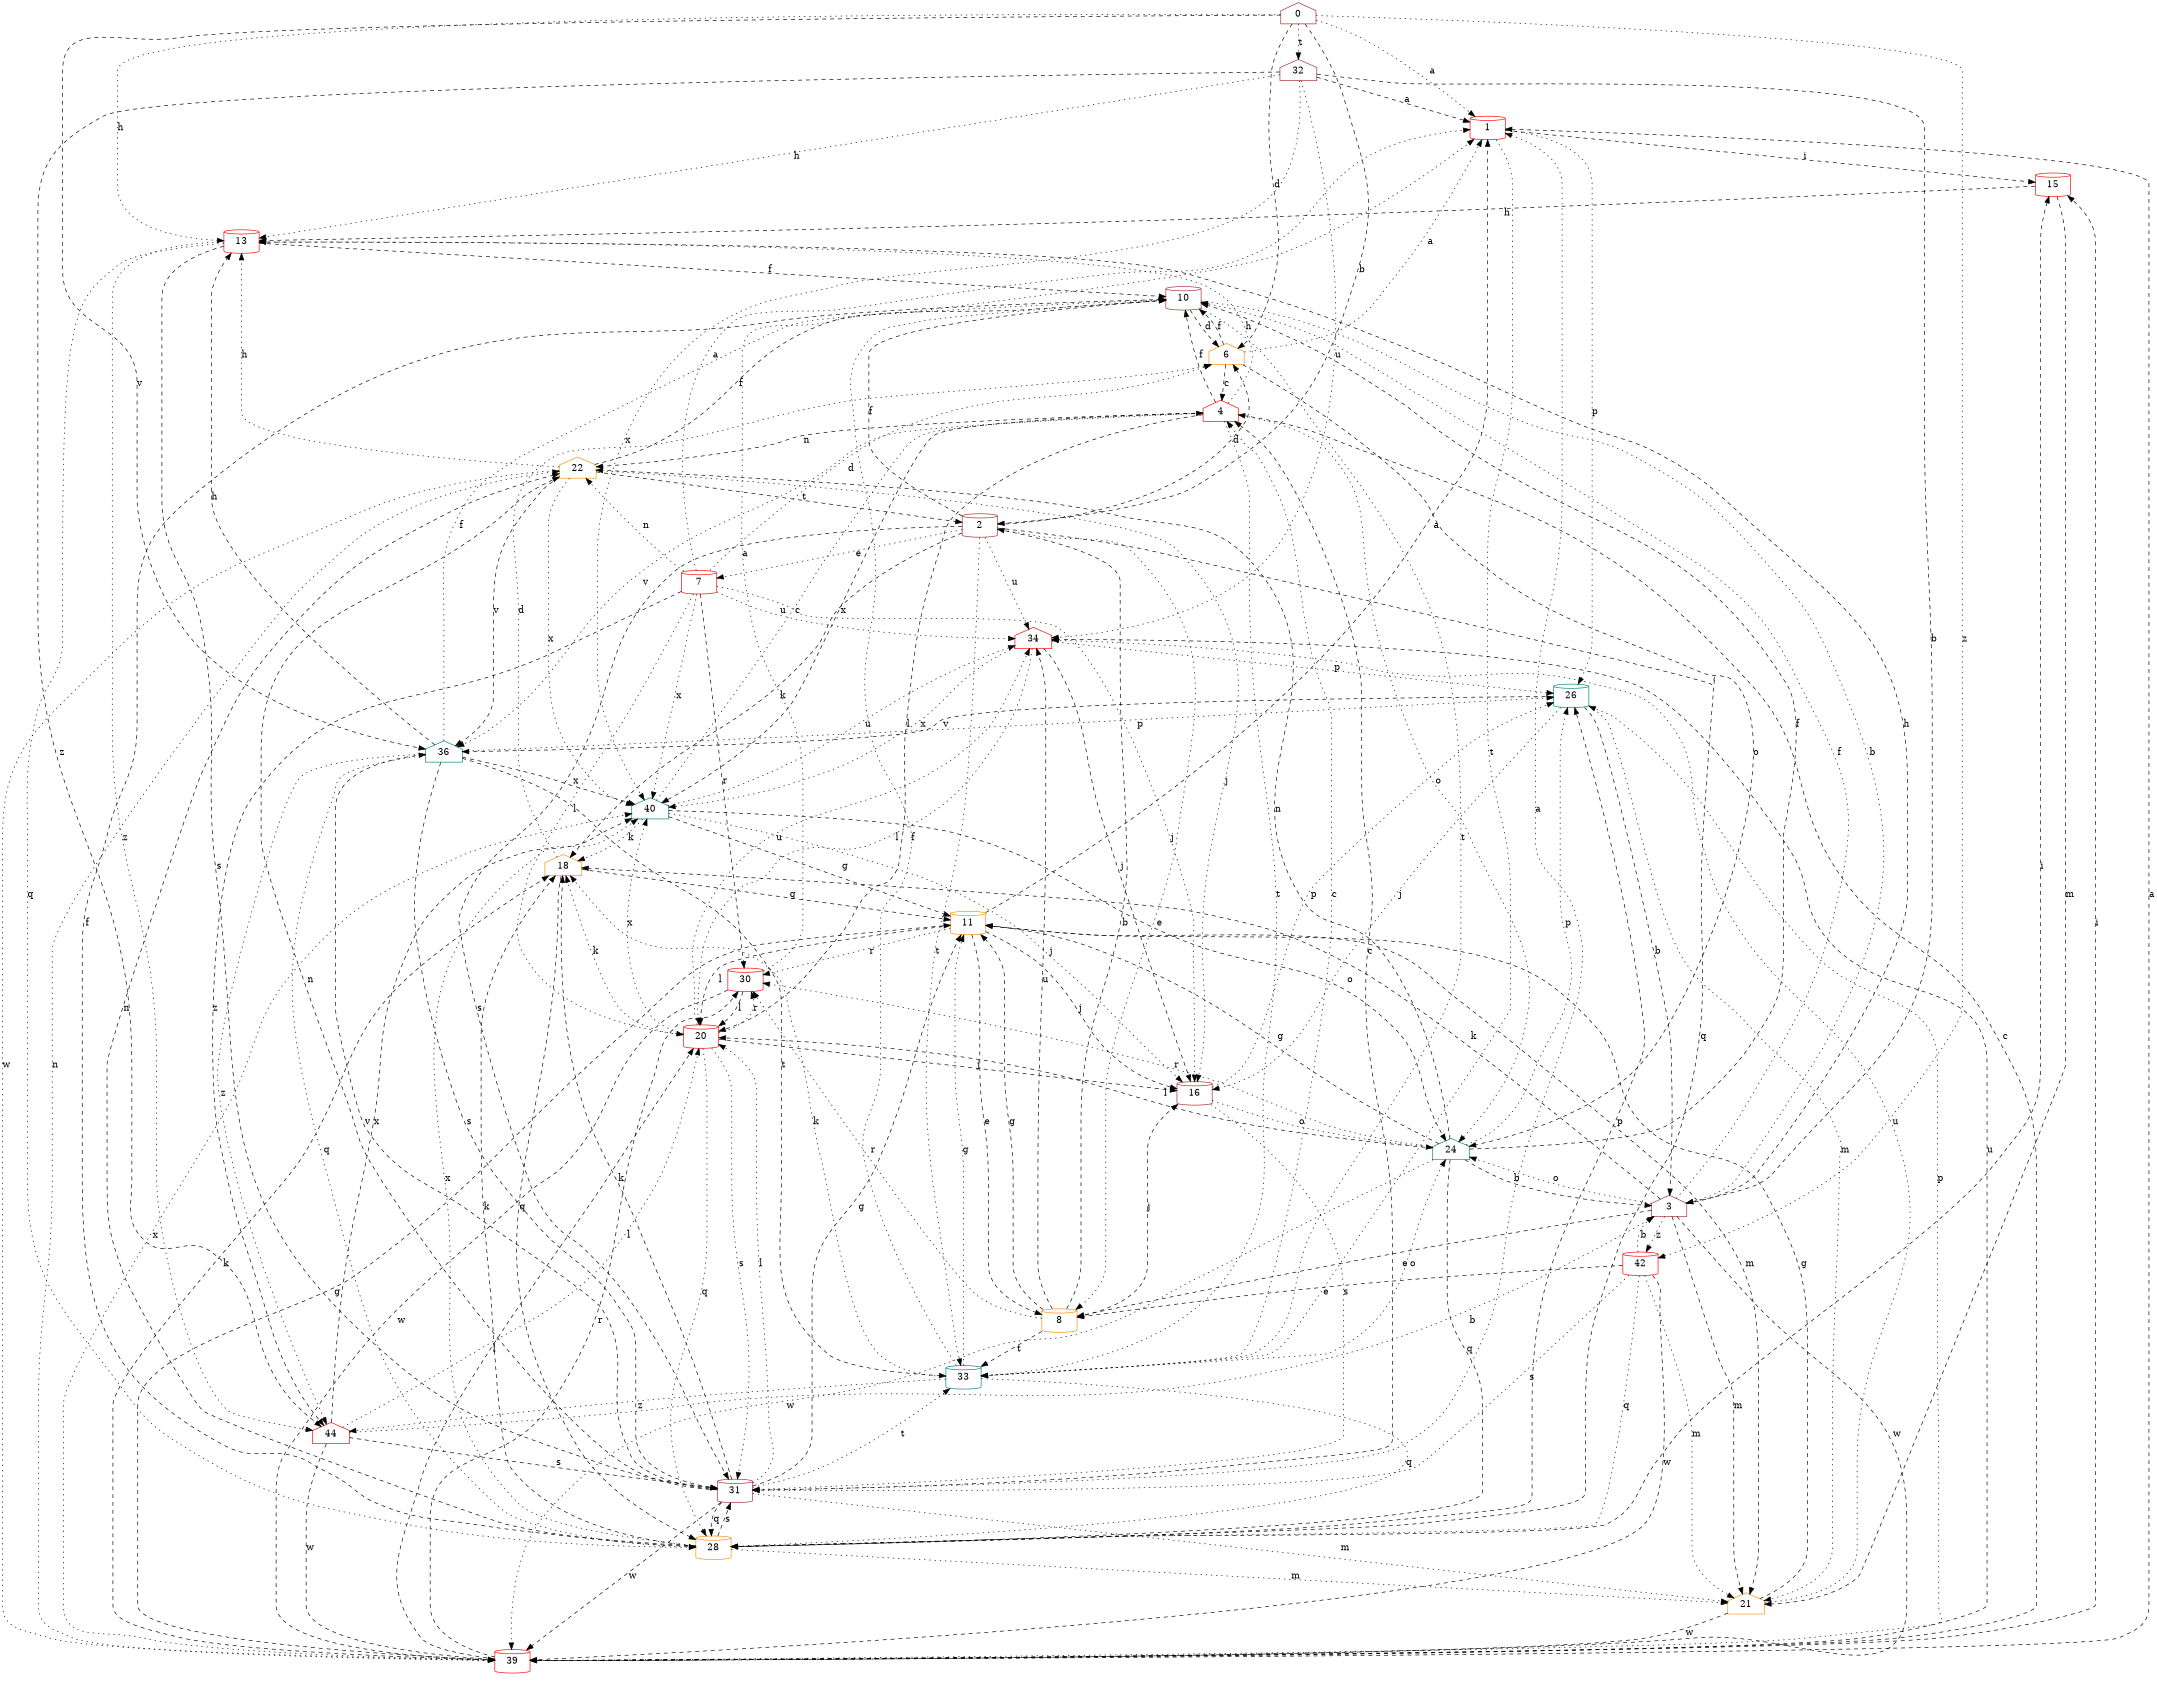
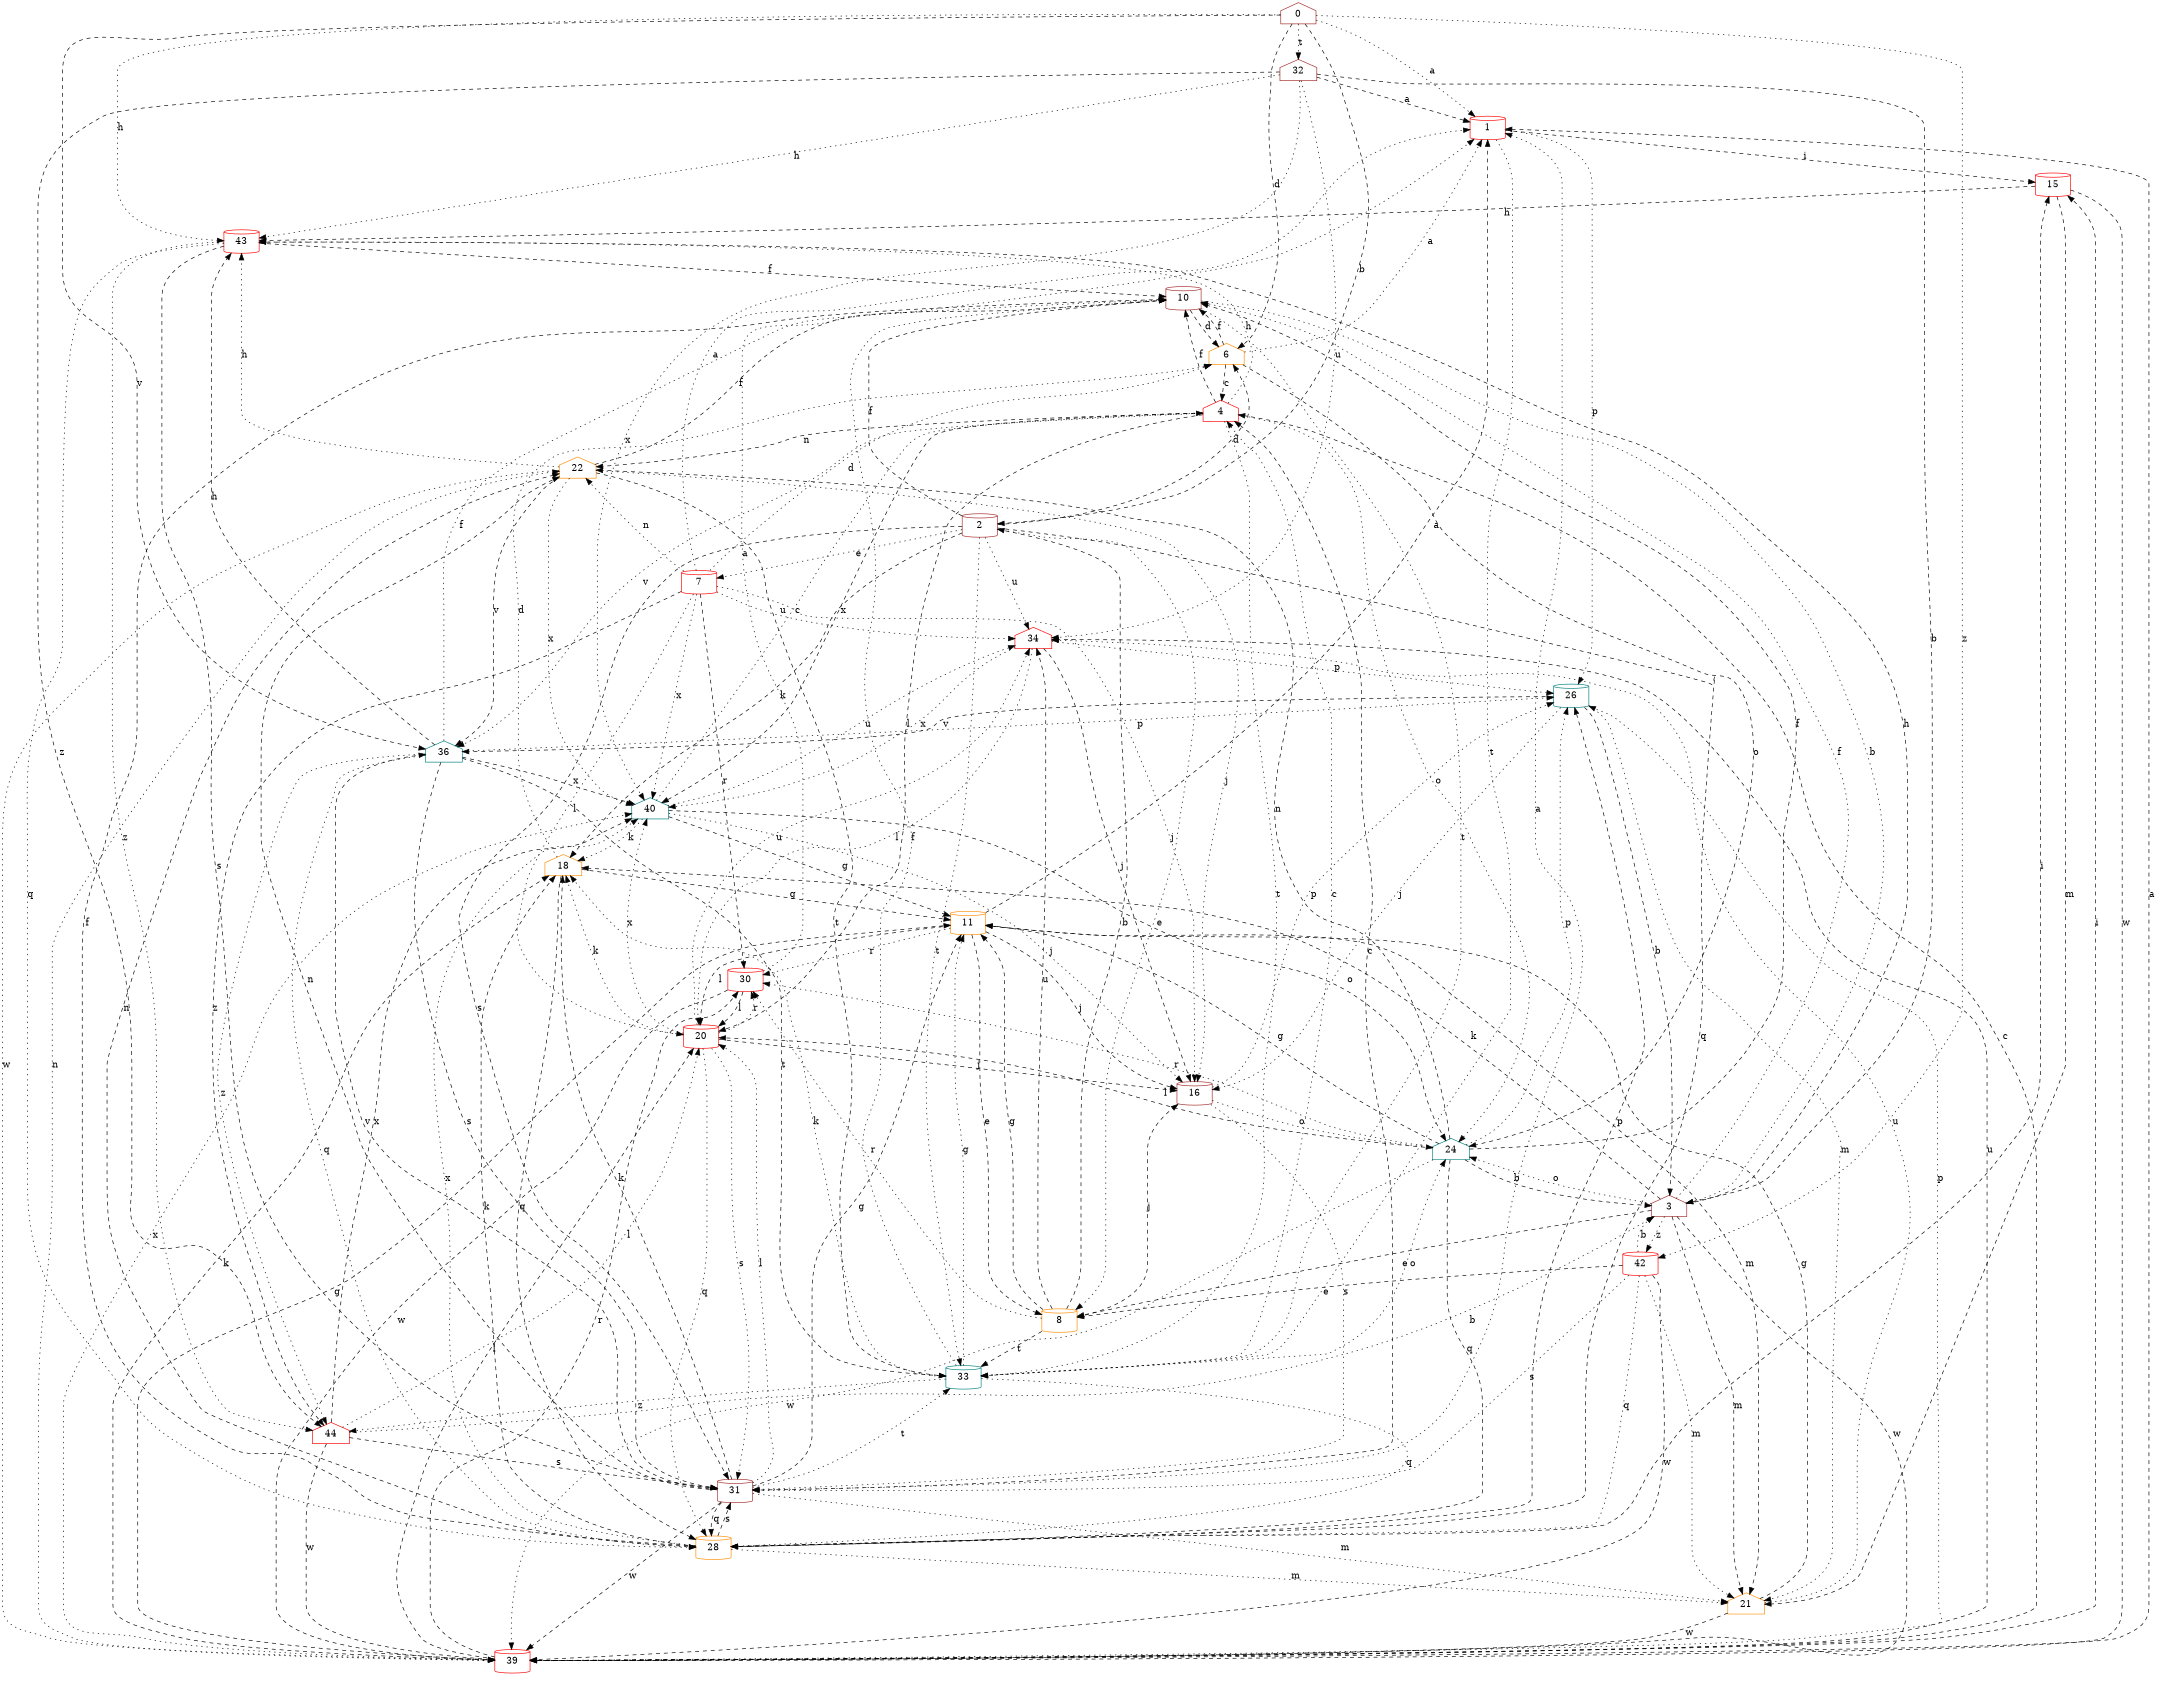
(242, 242) -> (242, 242)
(767, 495) -> (842, 897)
none -> (2122, 1612)
